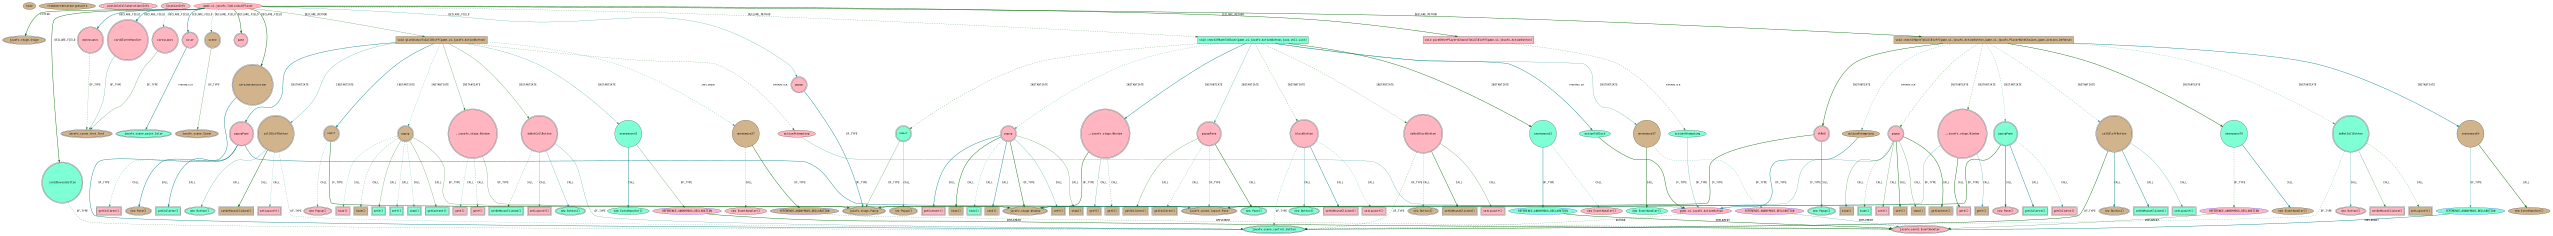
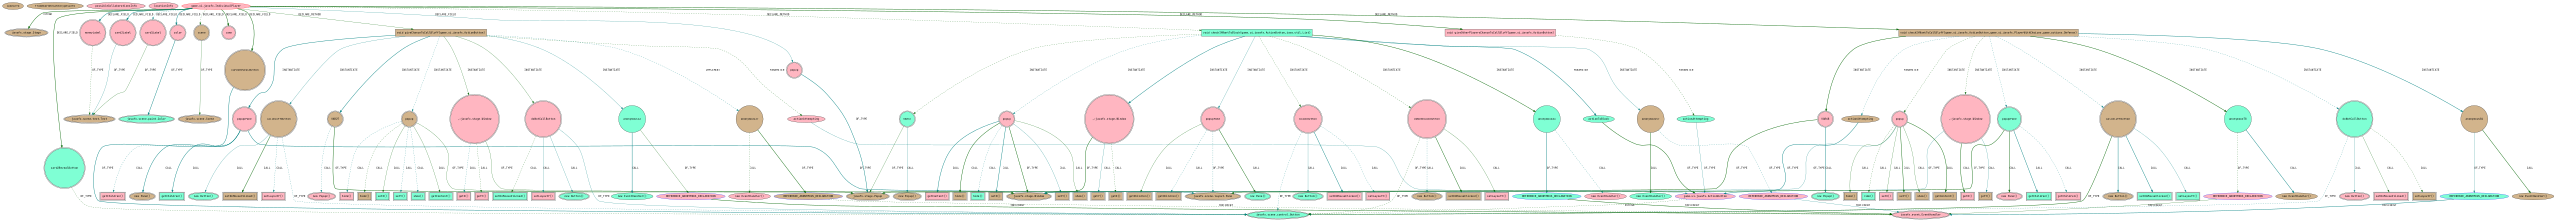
(29, 6) -> (13, 6)
(128, 40) -> (123, 33)
(186, 85) -> (177, 70)
